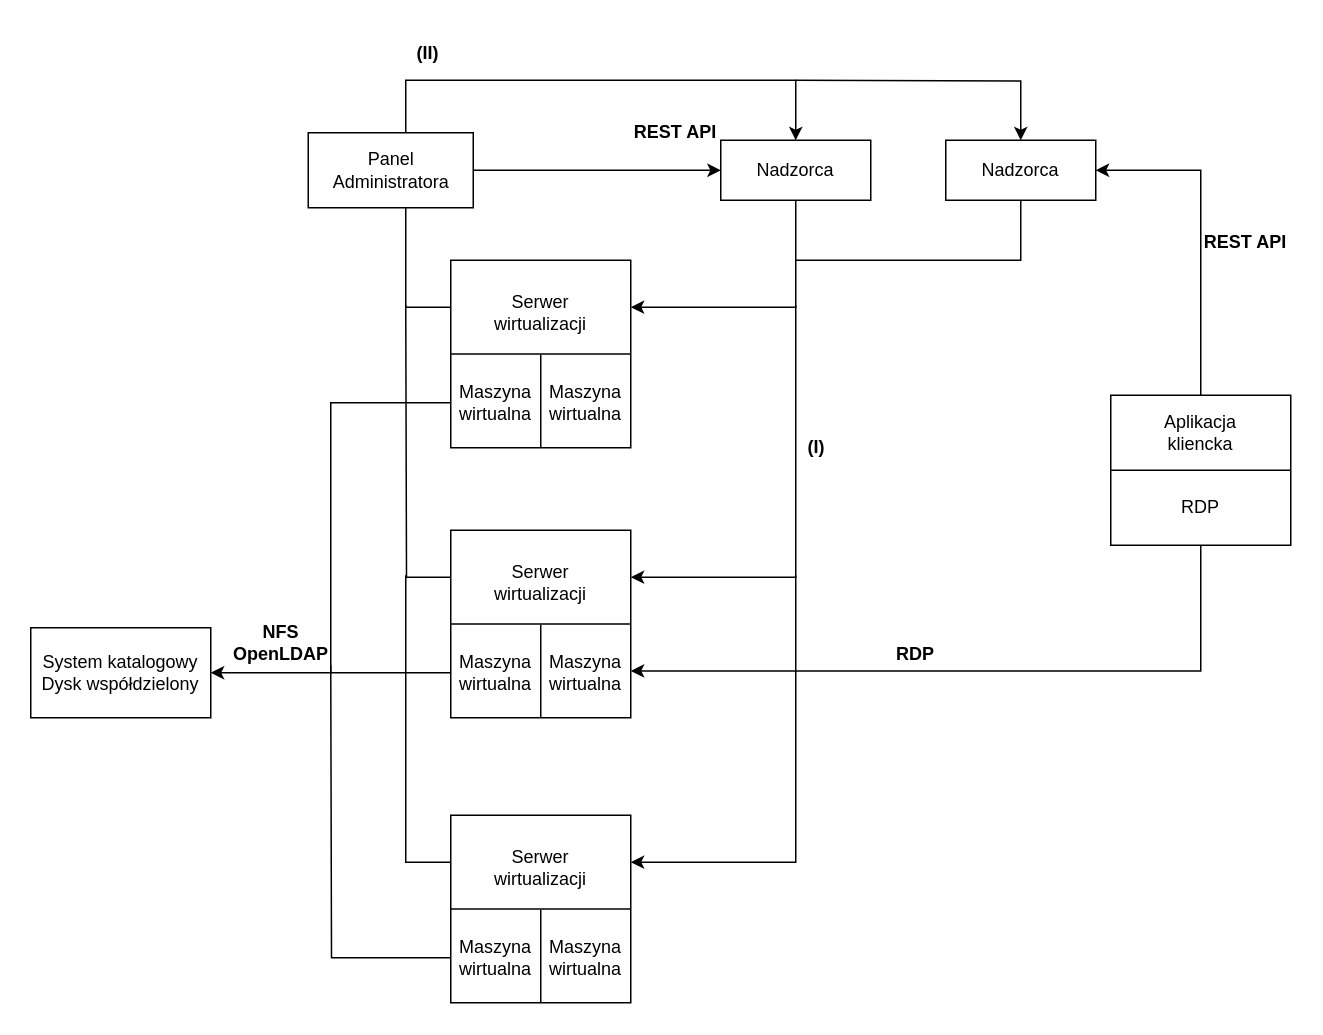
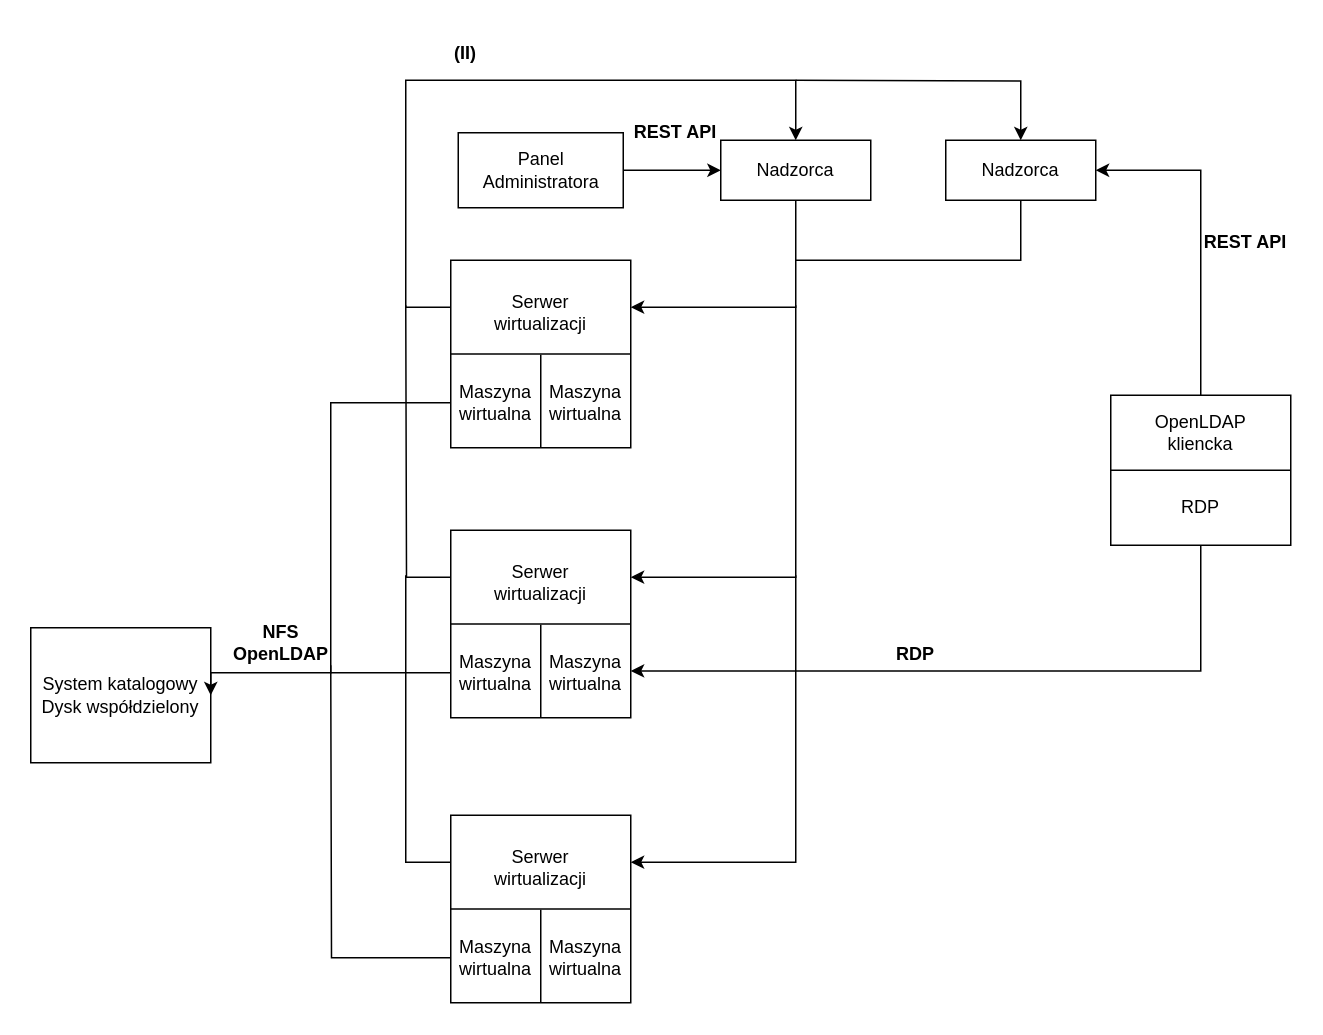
(428, 53) -> (466, 53)
(391, 170) -> (541, 170)
(1201, 433) -> (1201, 433)
(817, 448) -> none
(121, 673) -> (121, 695)
